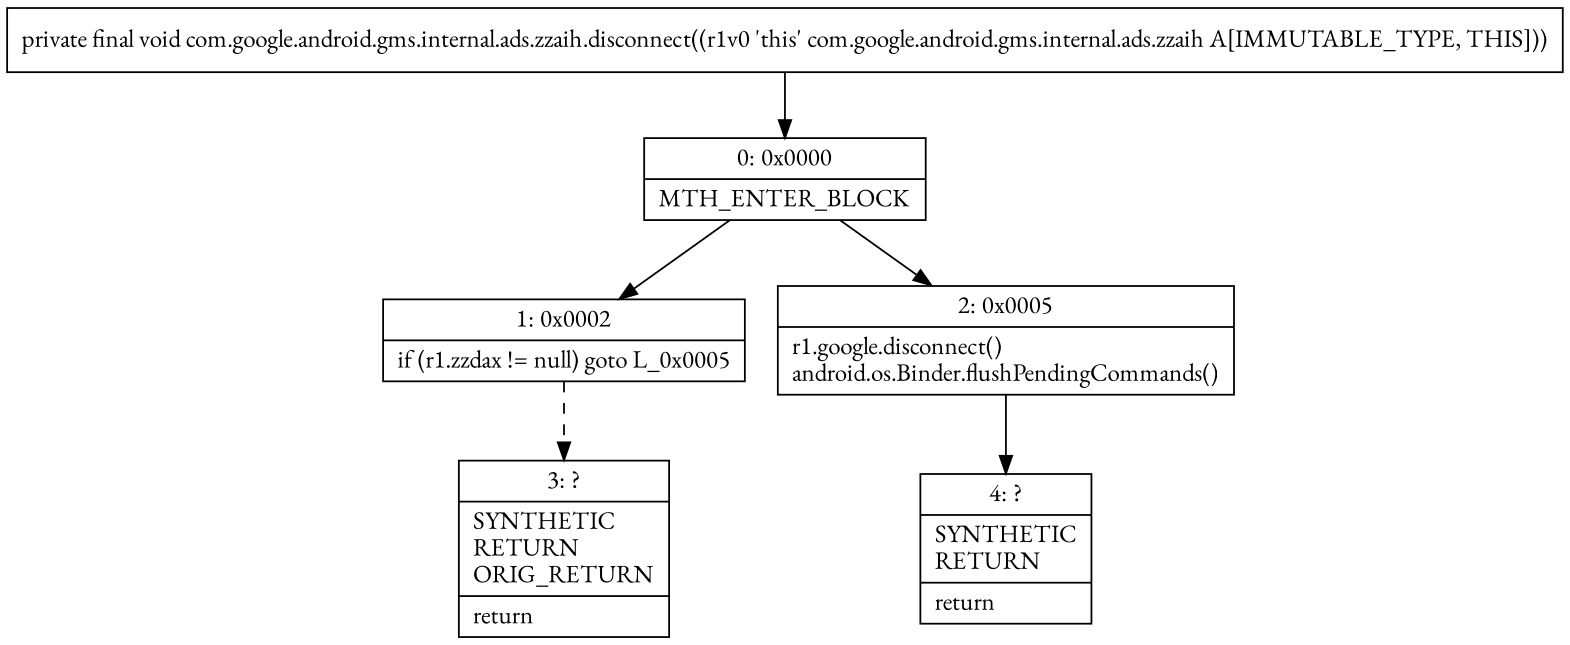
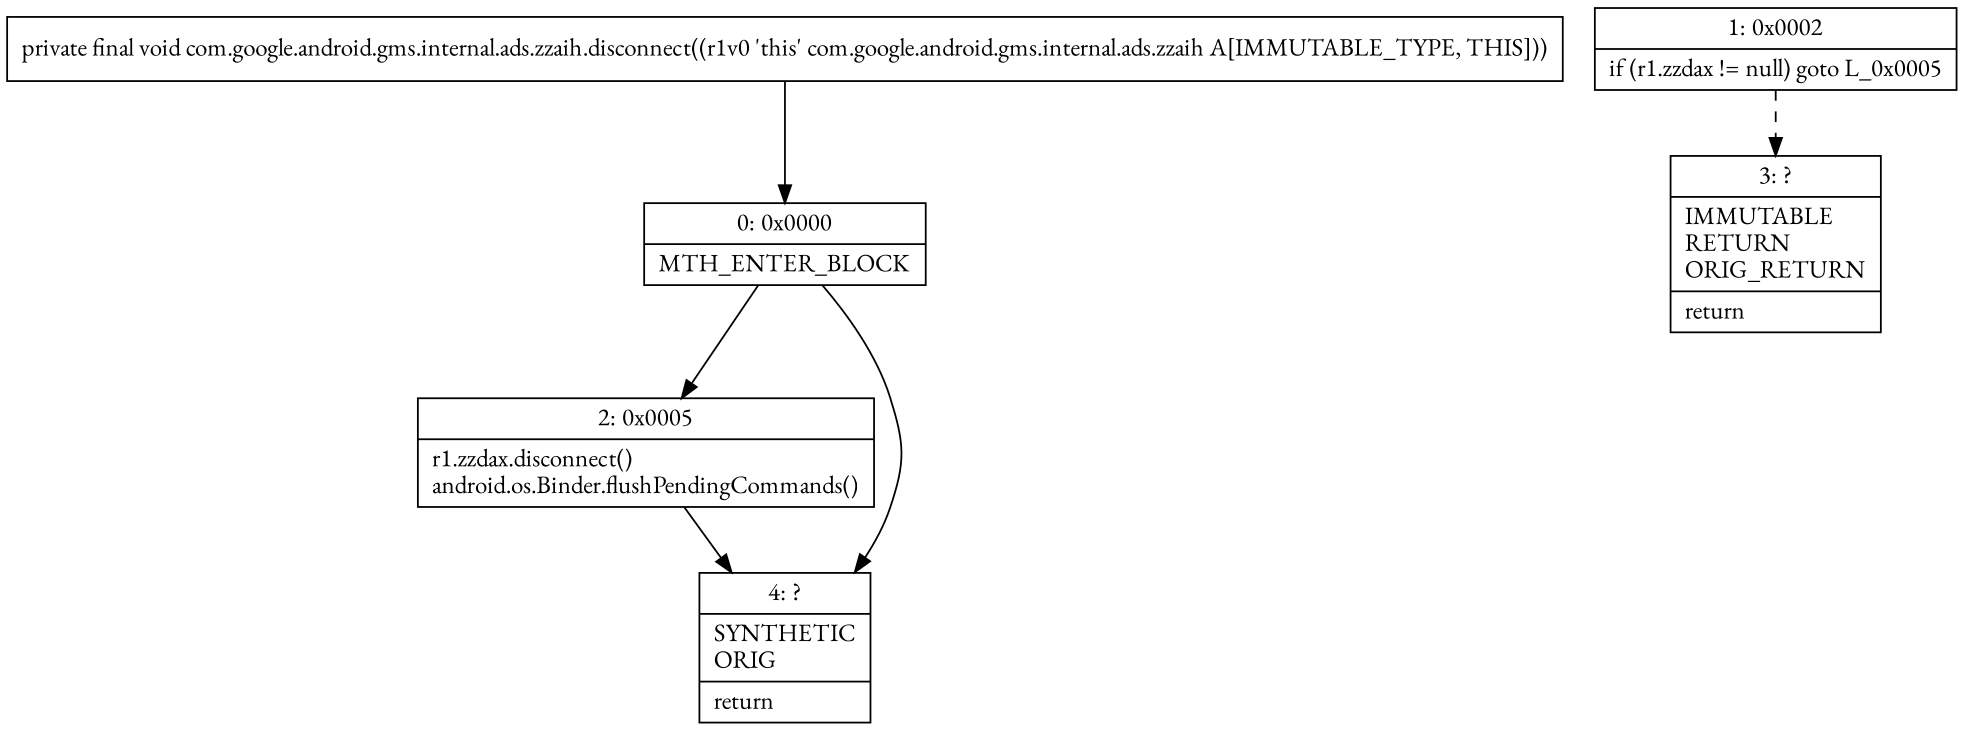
(682, 254) -> (895, 415)
(897, 347) -> (533, 459)
(544, 521) -> (1760, 217)
(988, 561) -> (746, 660)
